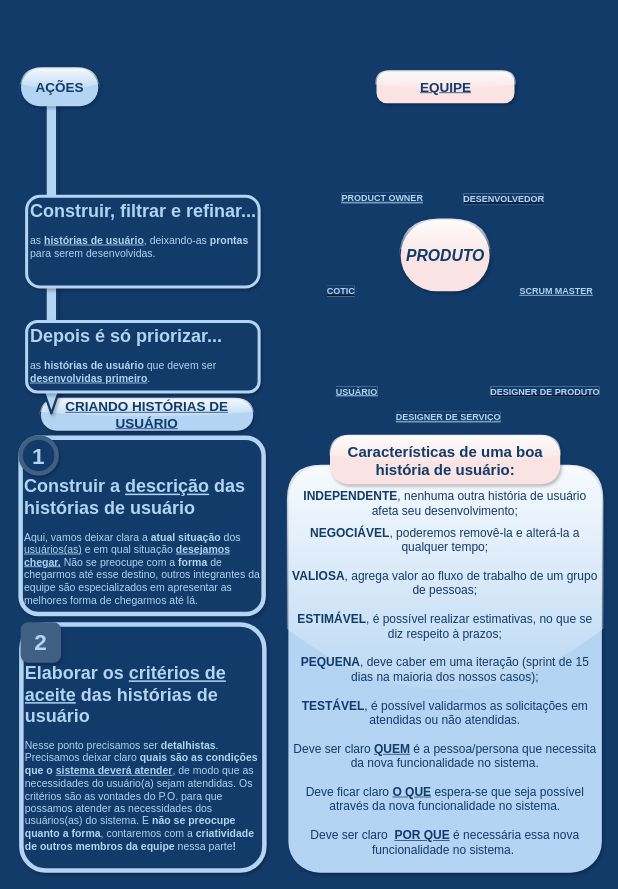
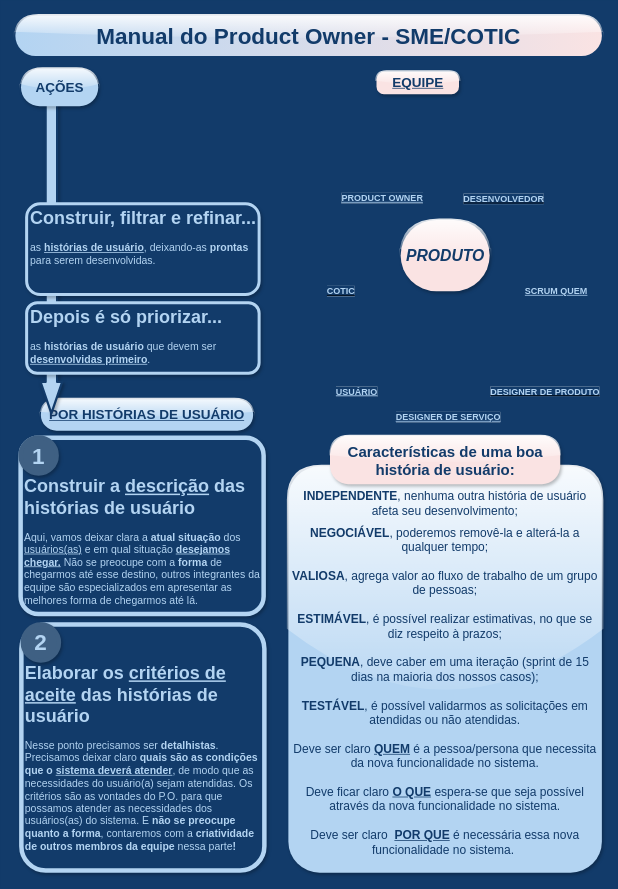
none -> (309, 36)
(446, 87) -> (418, 83)
(143, 242) -> (143, 249)
(557, 292) -> (557, 292)
(143, 357) -> (143, 338)
(147, 415) -> (147, 415)
(39, 455) -> (39, 455)
(41, 642) -> (41, 642)
